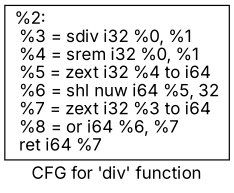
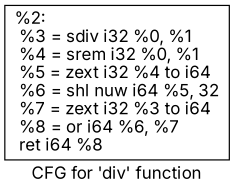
(59, 145) -> (59, 145)
